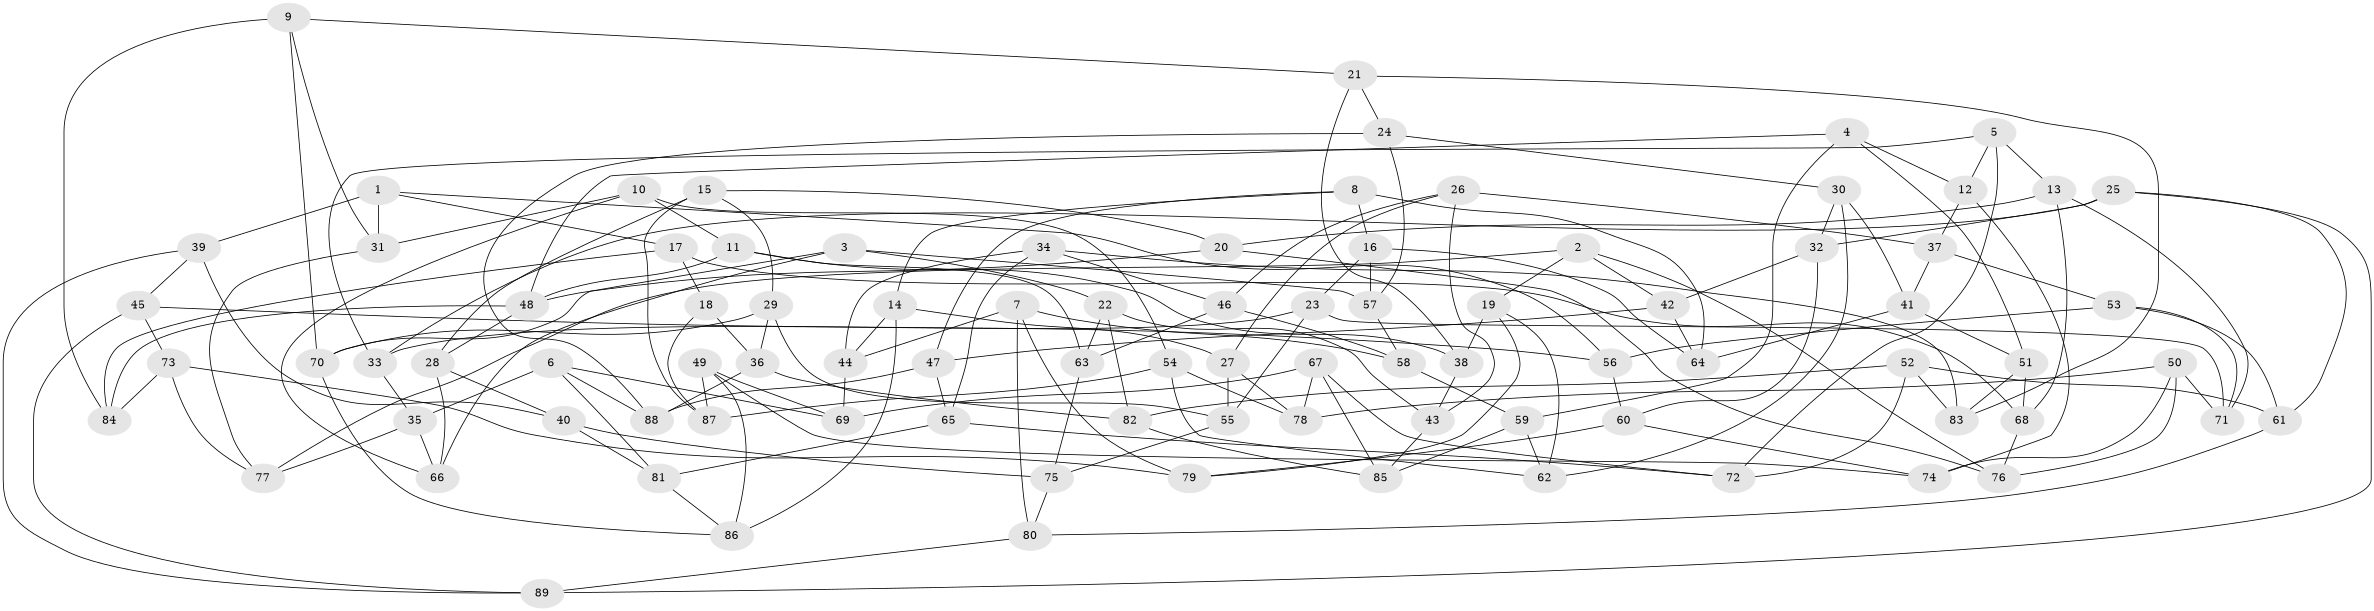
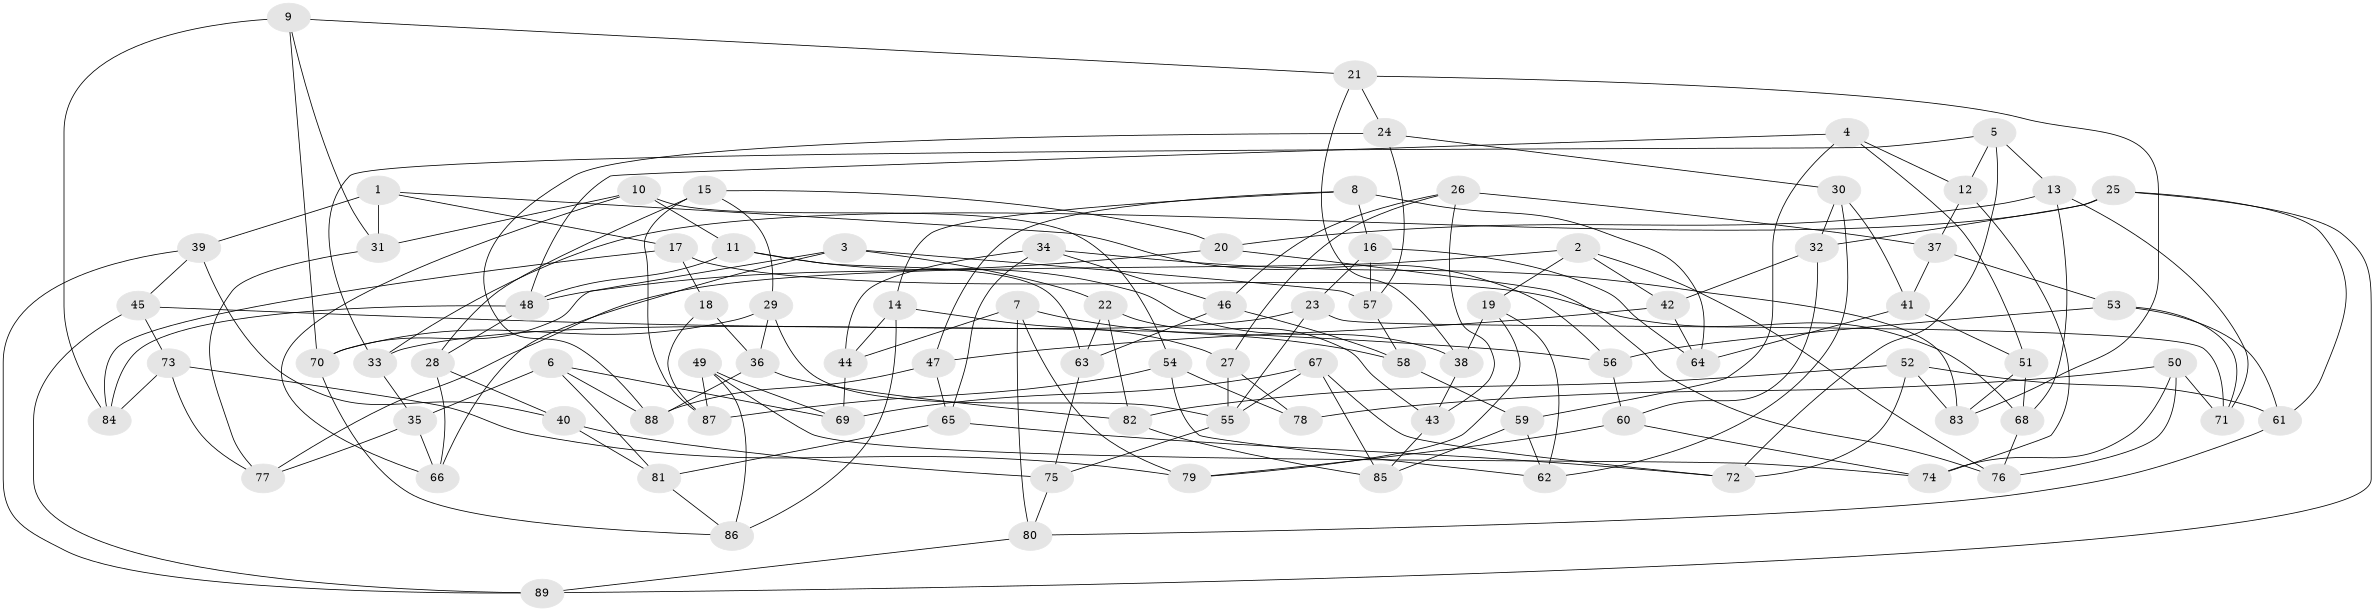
(1309, 390) -> (1273, 391)
